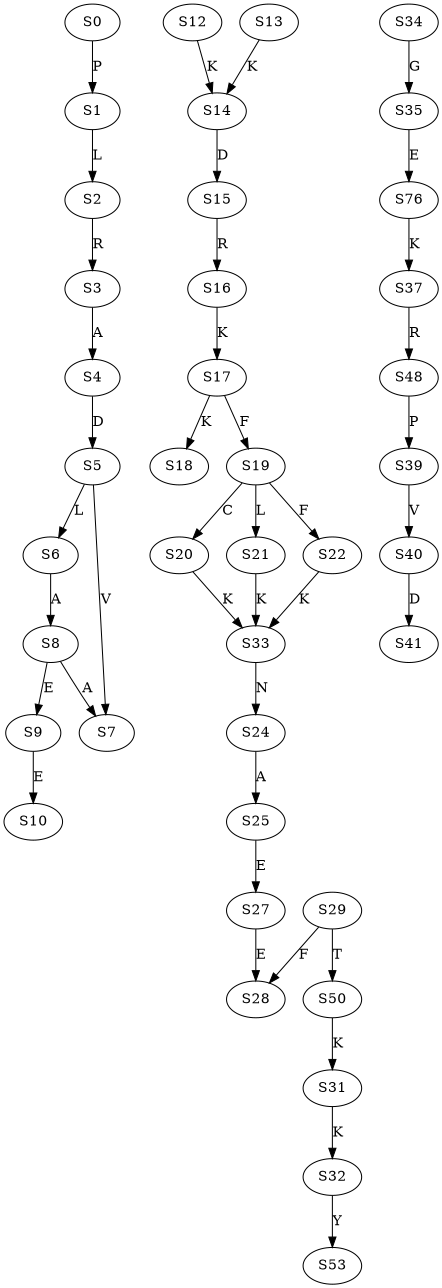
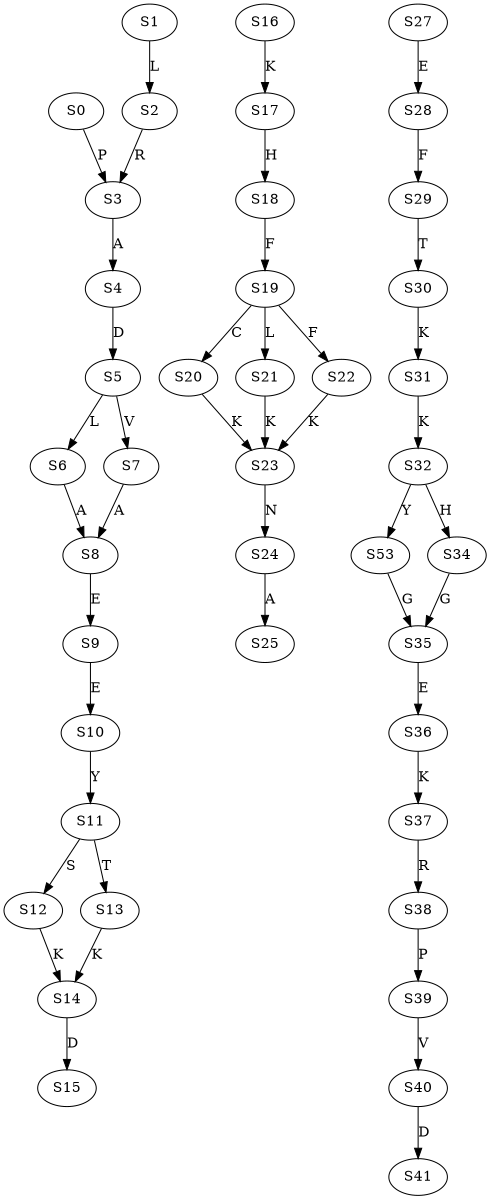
(92, 62) -> (93, 151)
(409, 200) -> (418, 733)
(217, 239) -> none
(409, 378) -> (418, 911)
(234, 417) -> (265, 239)
(206, 422) -> (272, 156)
none -> (435, 506)
none -> (397, 595)
(256, 644) -> (265, 467)
(75, 685) -> (113, 506)
none -> (90, 822)
(256, 861) -> none
(298, 951) -> (418, 151)
(332, 999) -> (418, 289)
